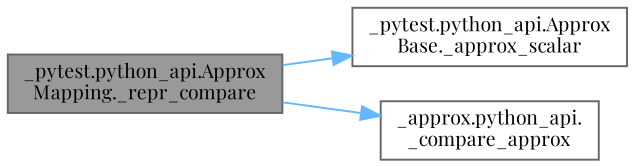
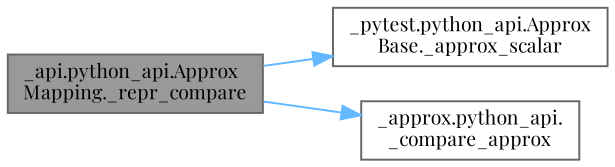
(145, 84) -> (135, 84)
